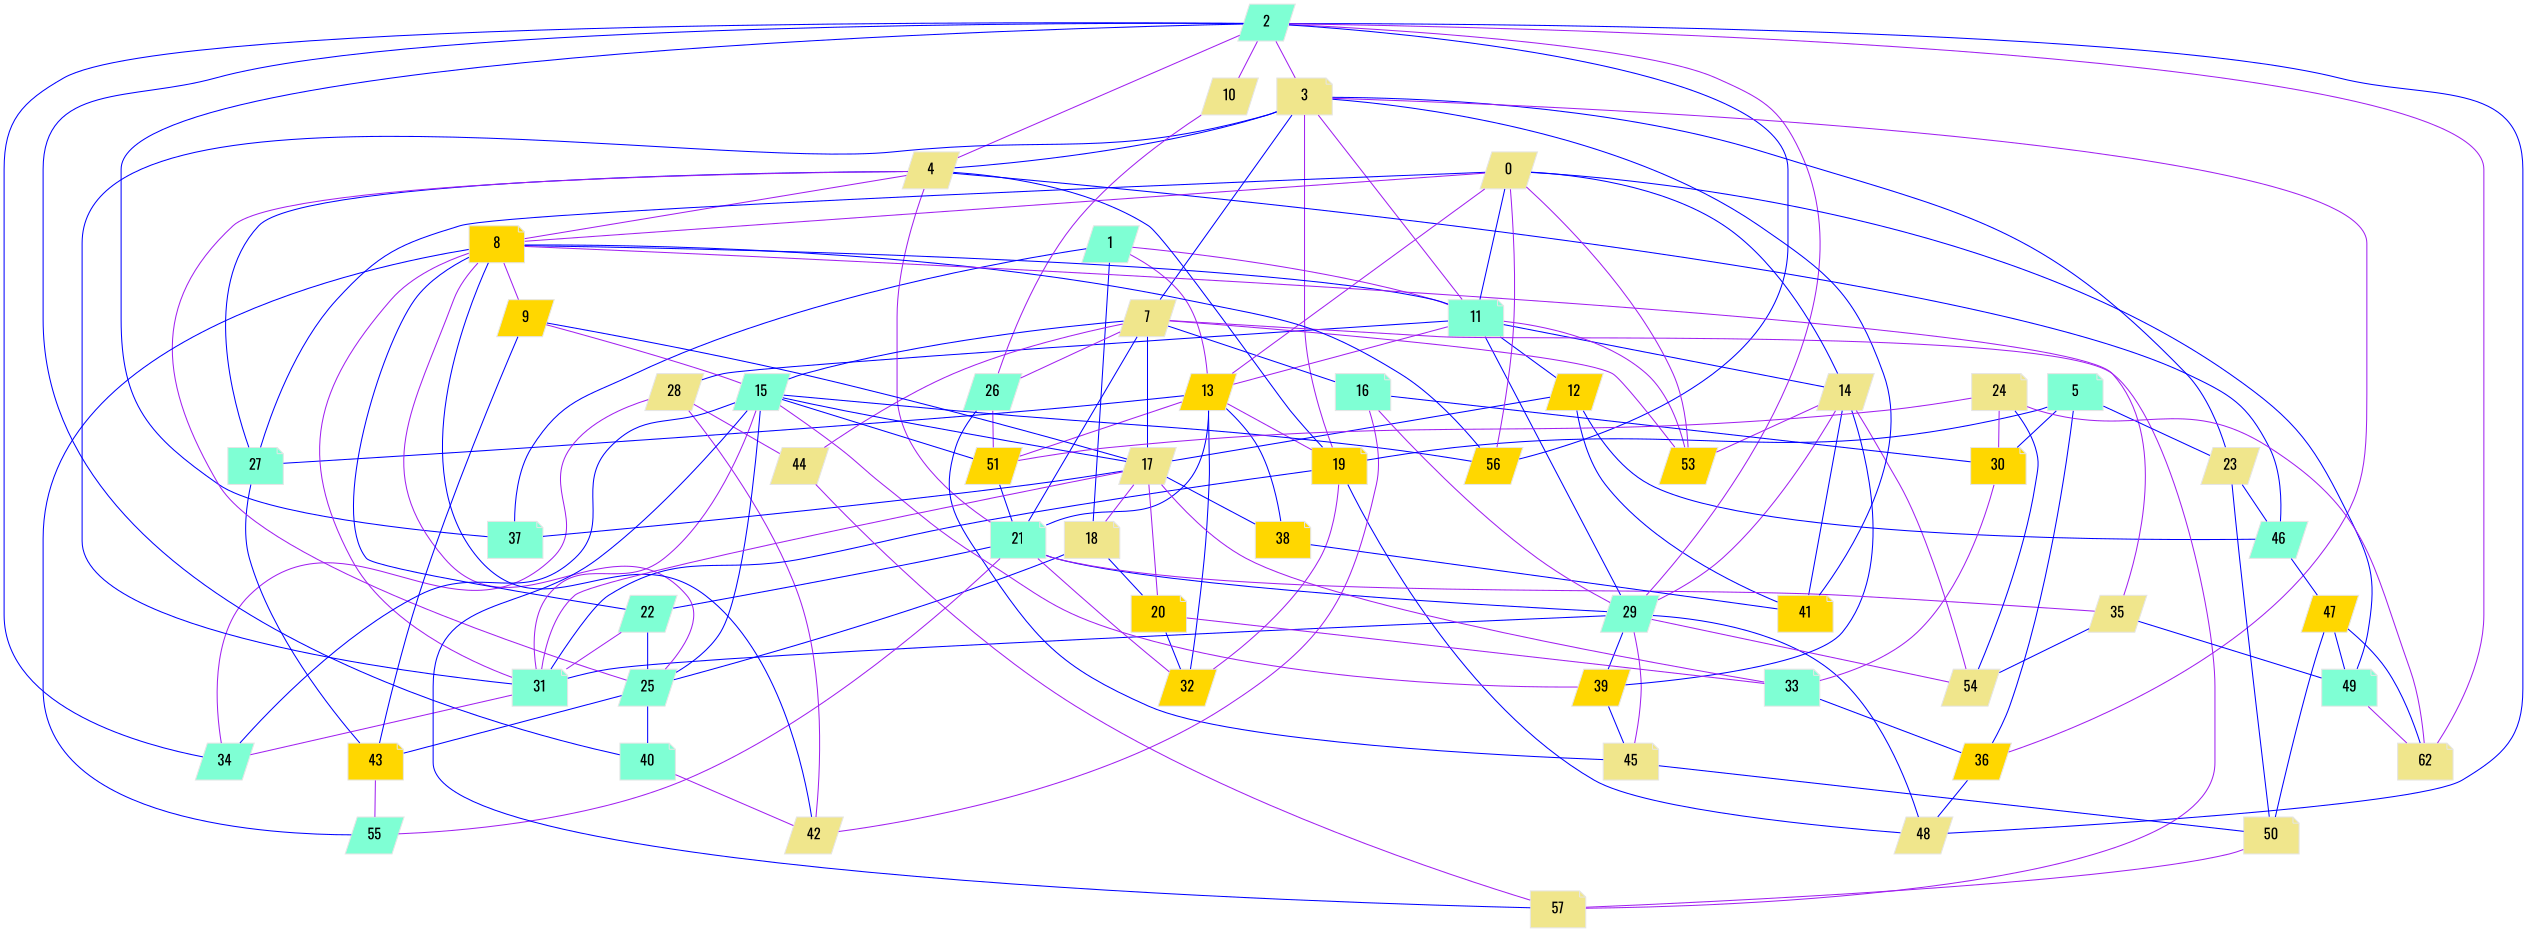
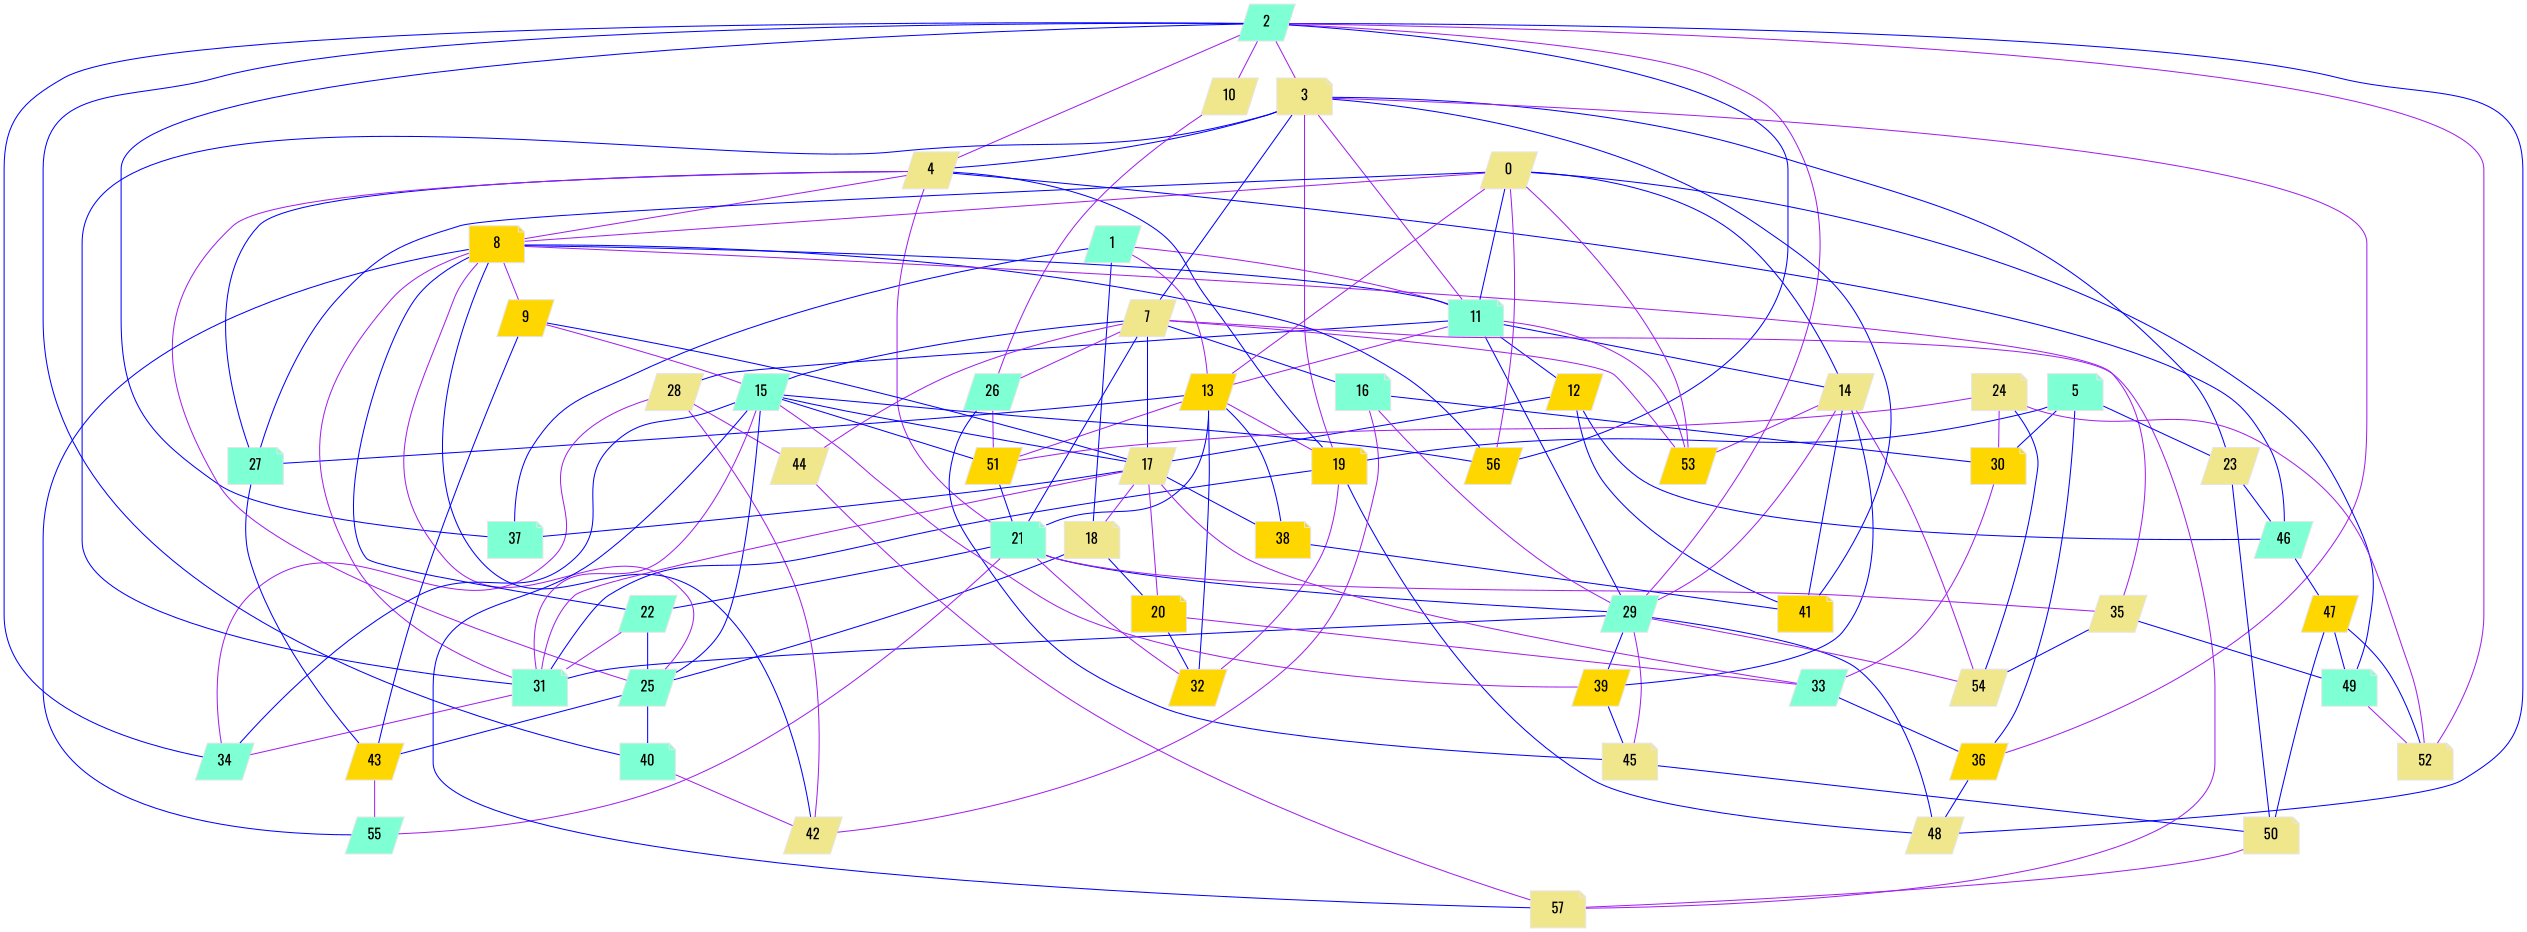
(1792, 688) -> (1819, 688)
(376, 762) -> (375, 762)
(2425, 762) -> (2425, 762)
